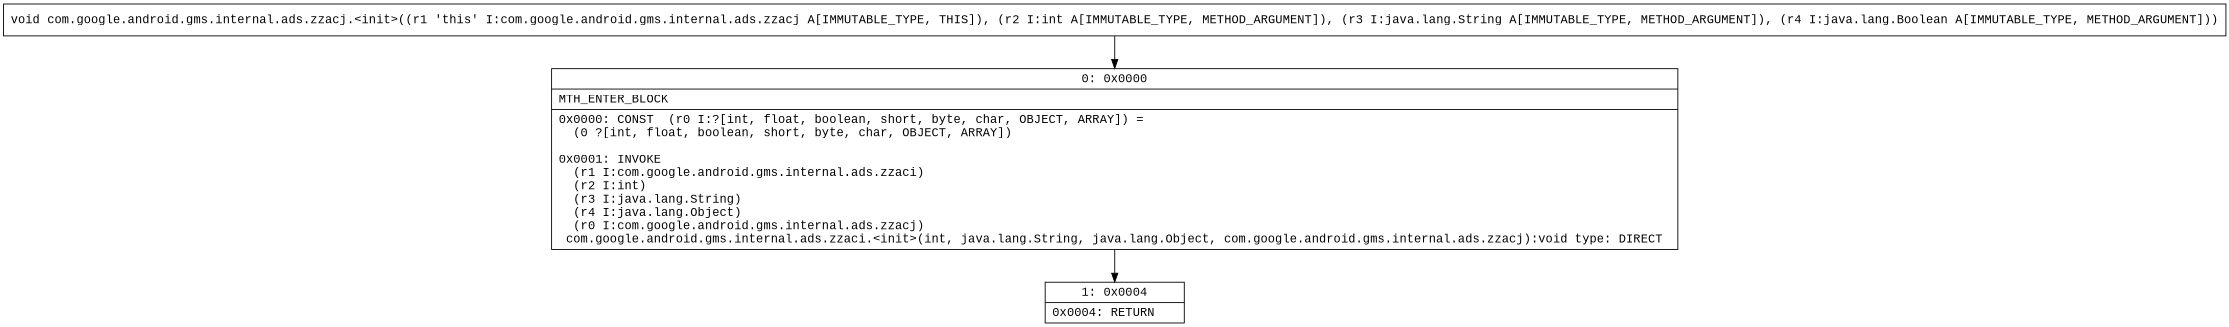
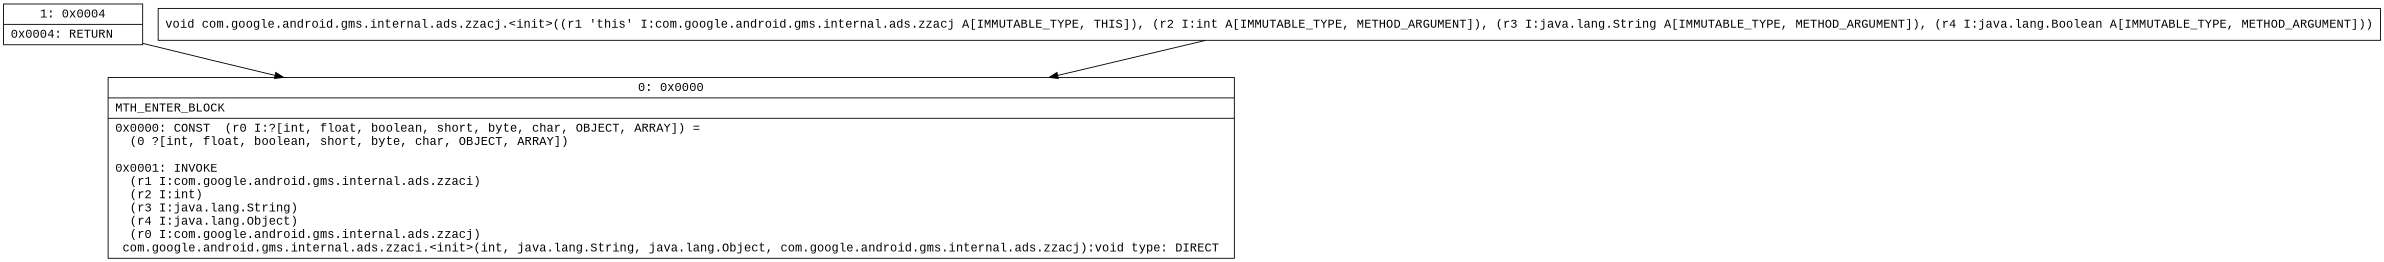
(1115, 261) -> (209, 60)
